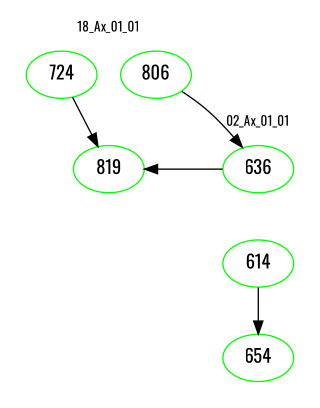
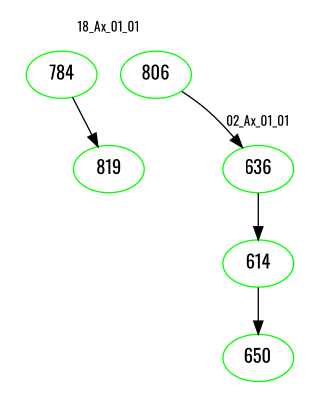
(62, 75) -> (62, 75)
(190, 169) -> (258, 210)
(258, 358) -> (258, 358)
